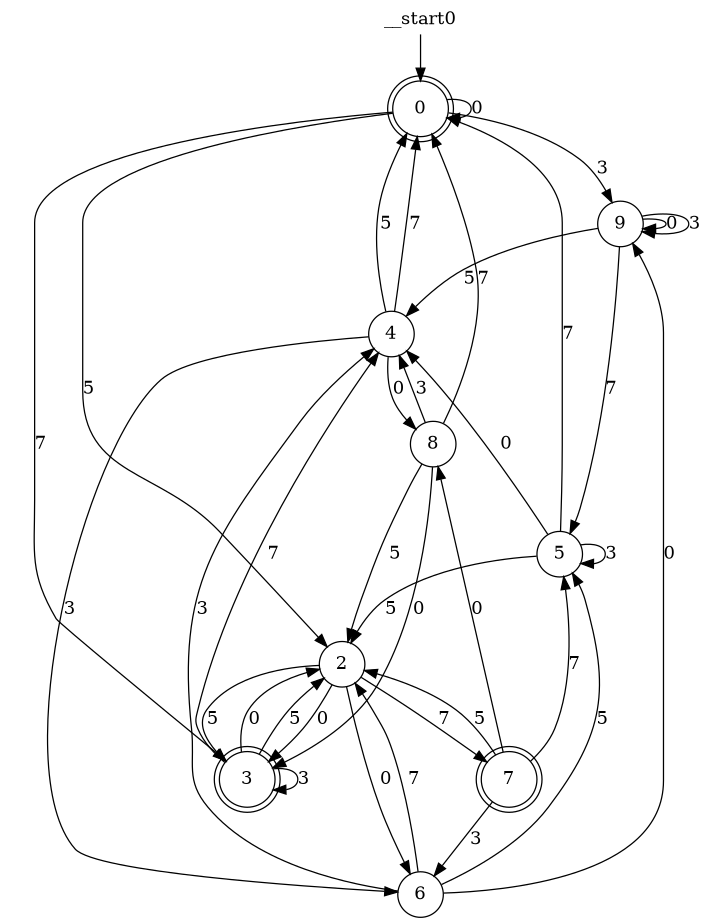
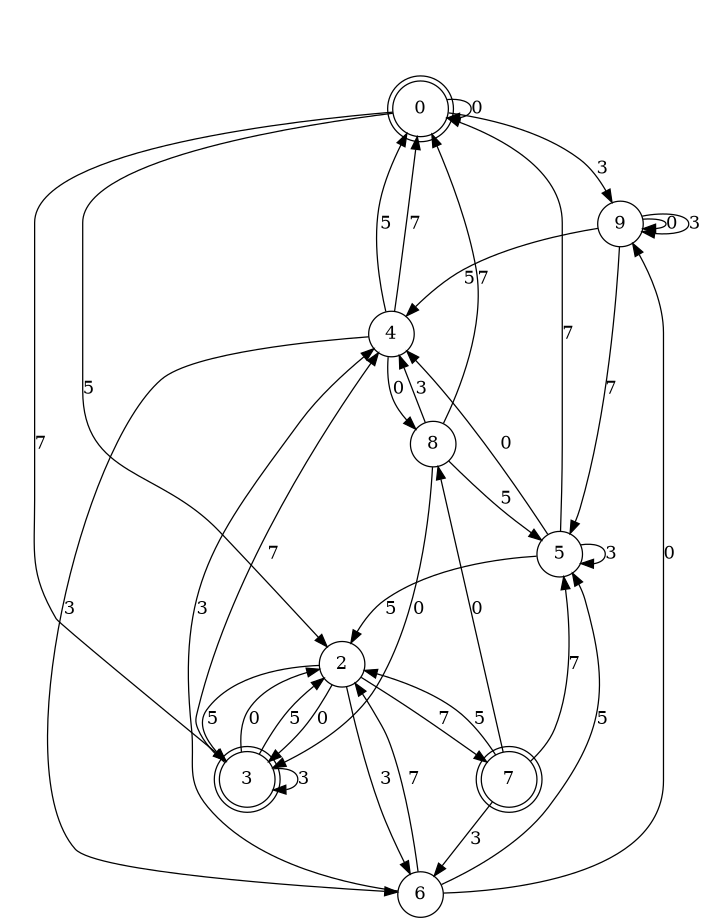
(421, 20) -> none
(382, 545) -> (489, 499)
(386, 779) -> (386, 779)
